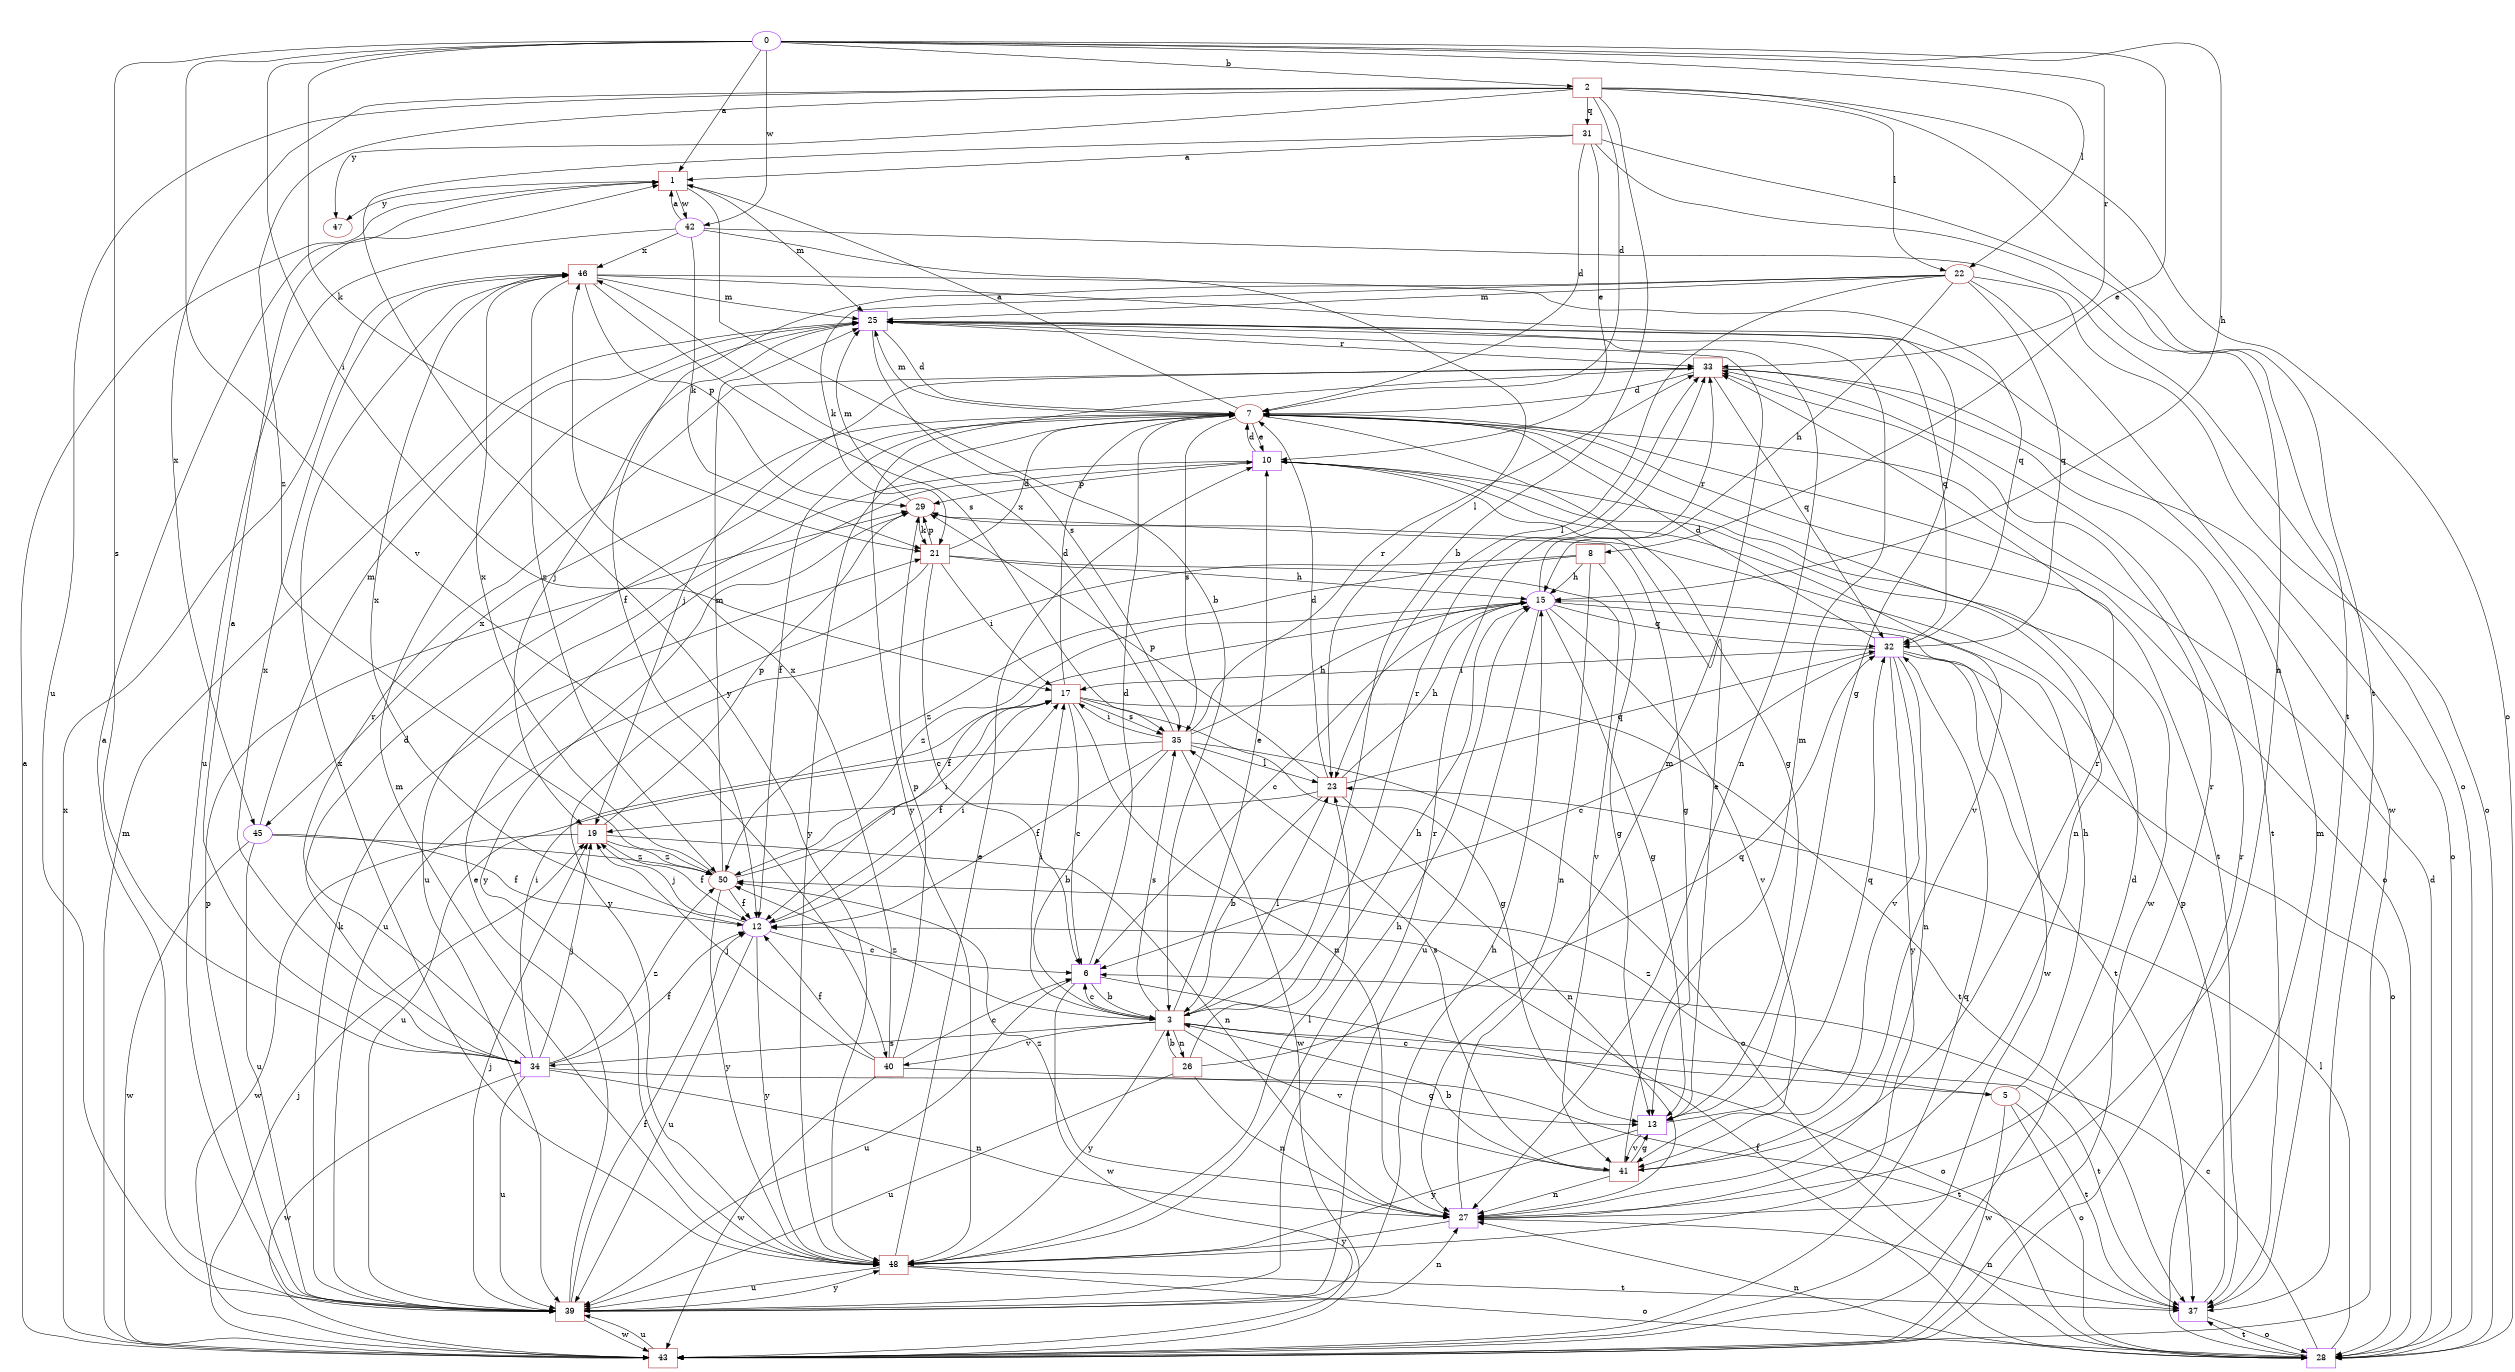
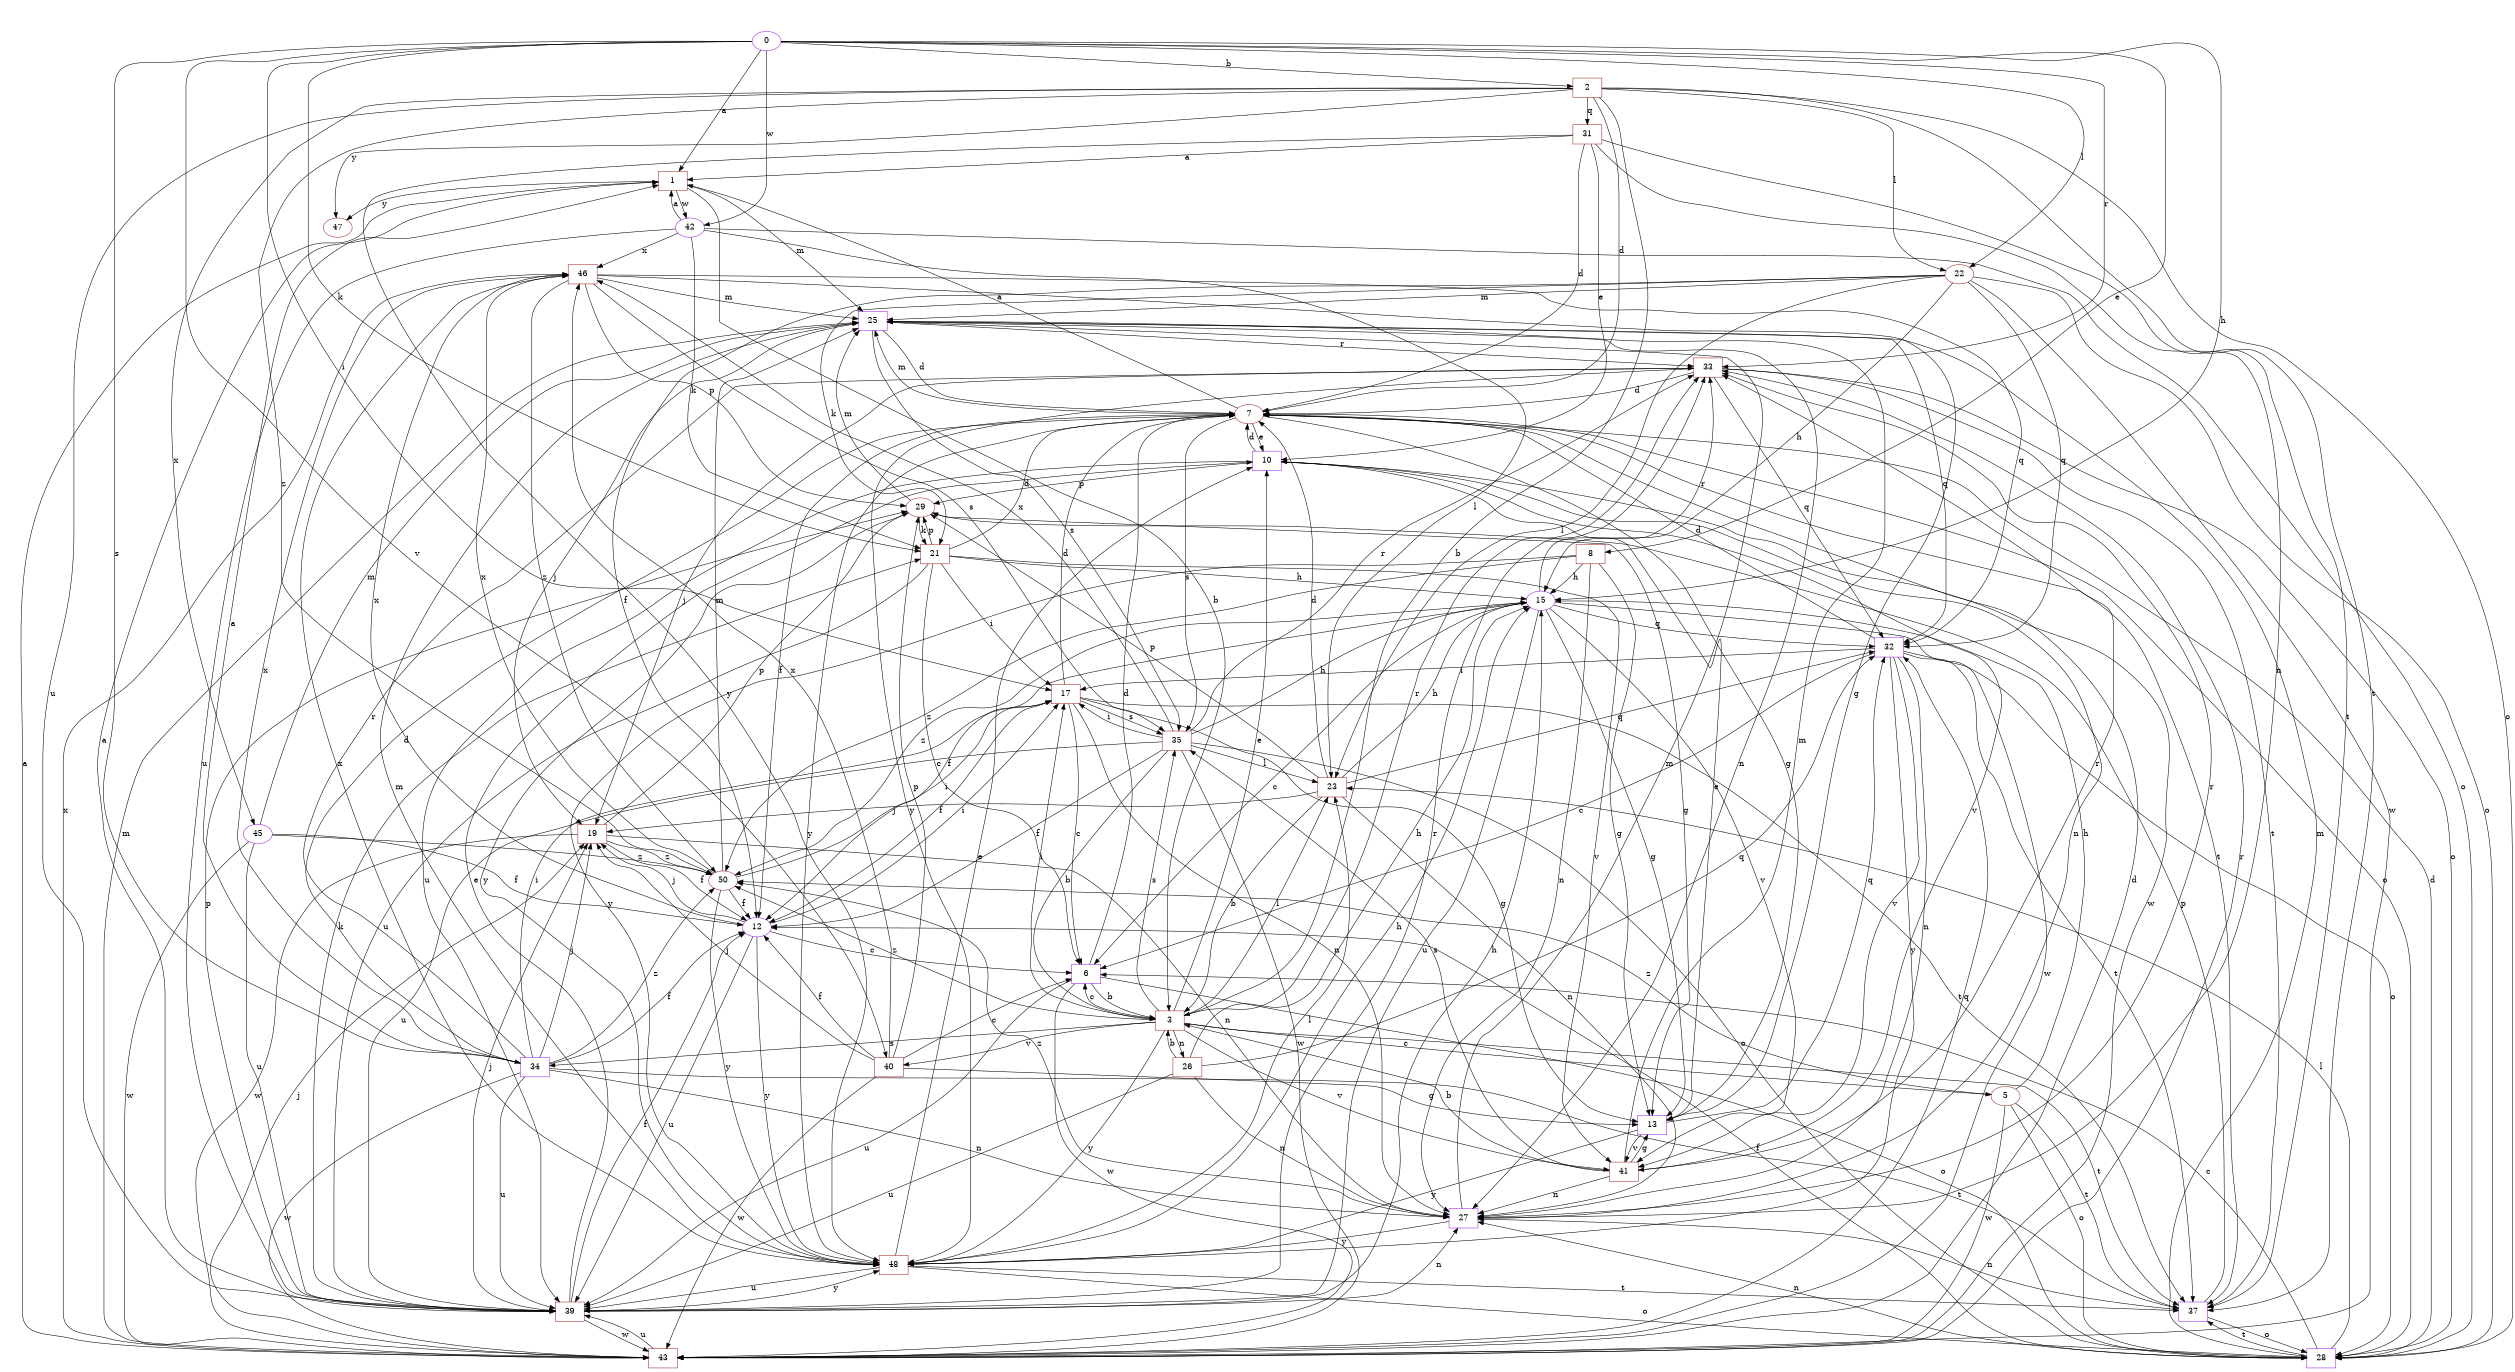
(704, 499) -> none
